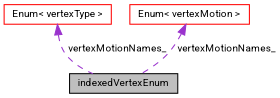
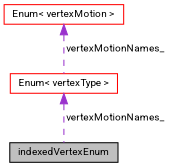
(165, 57) -> (64, 54)
